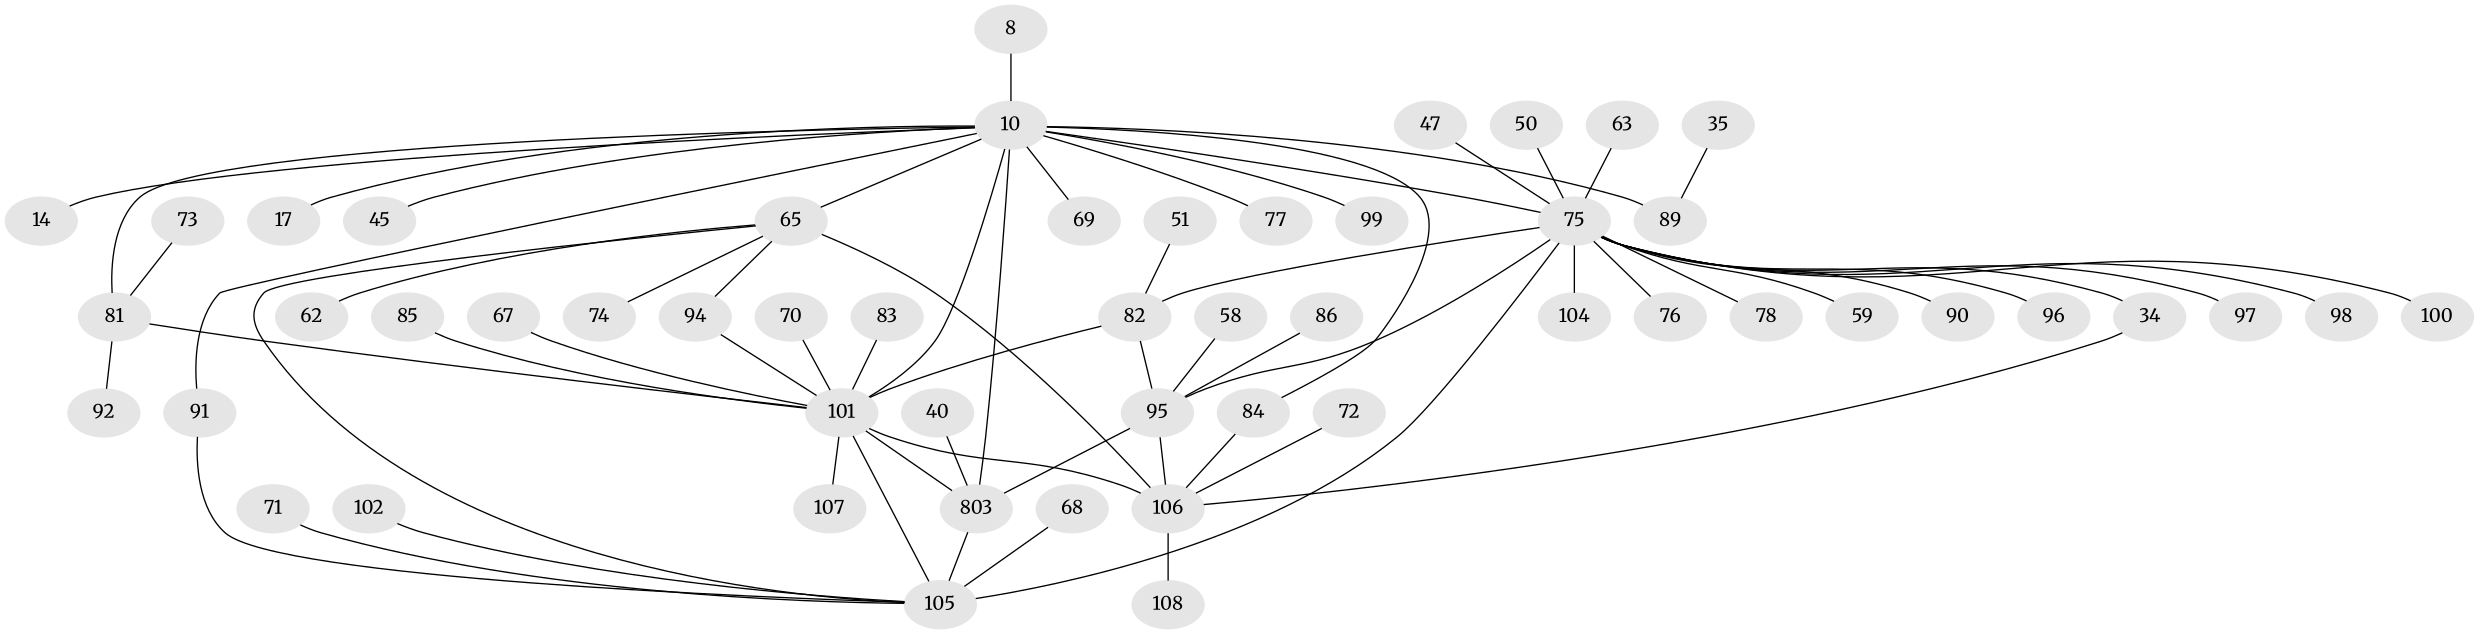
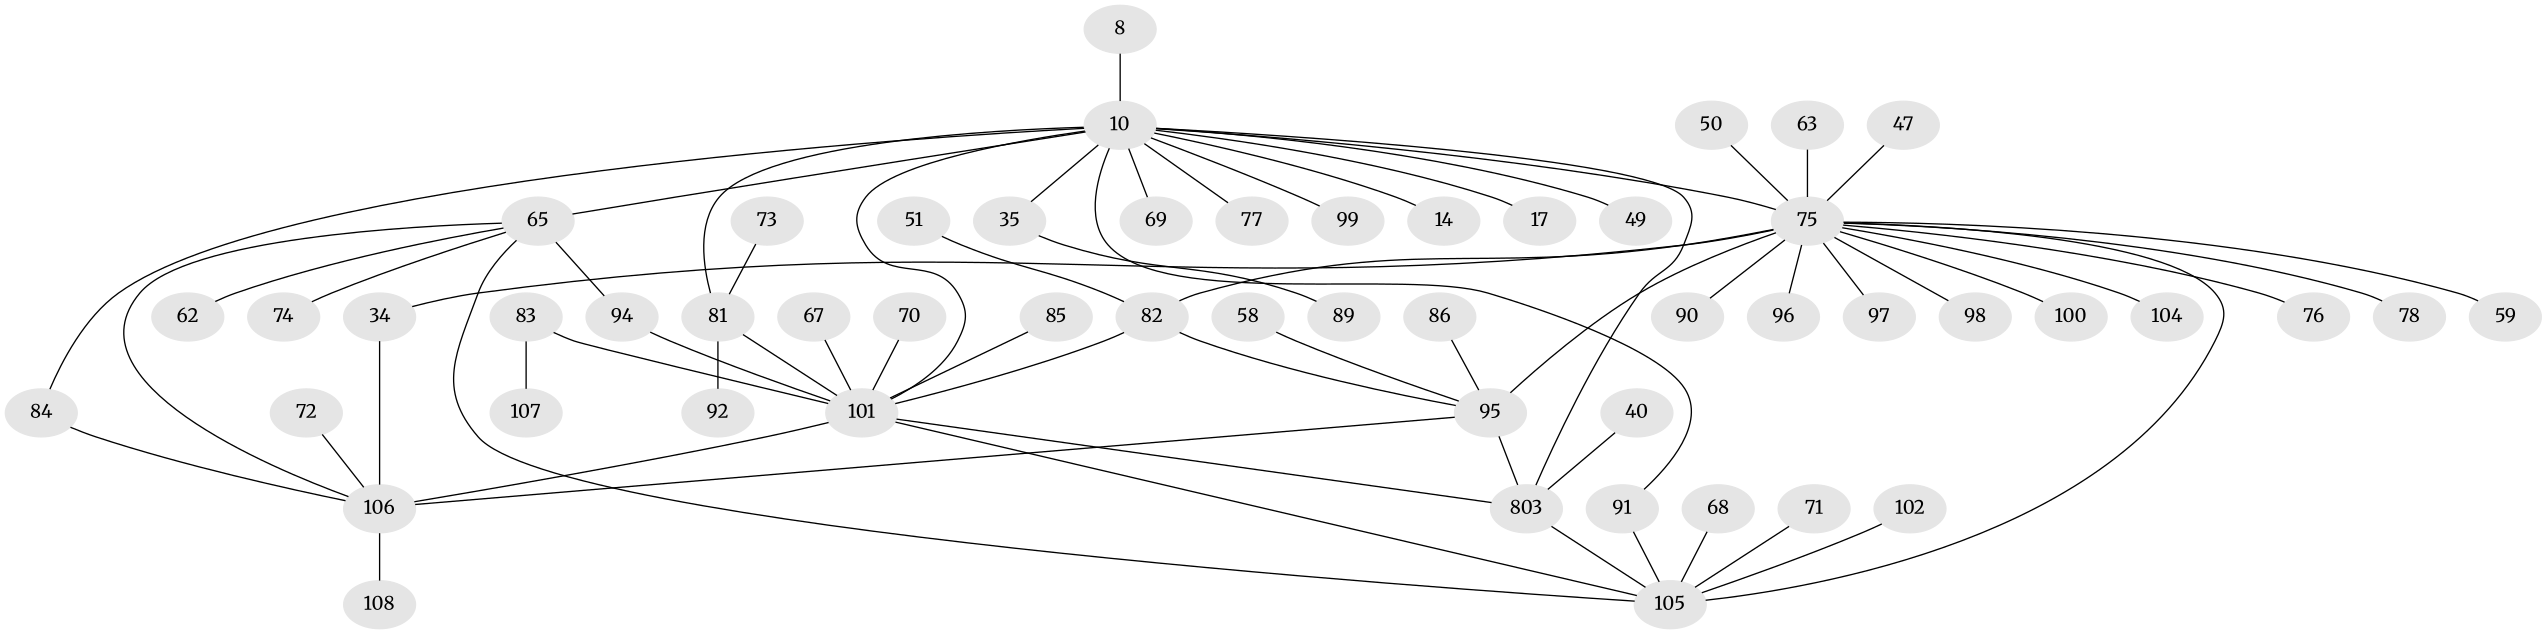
(1348, 146) -> (1065, 173)
(380, 221) -> (1636, 221)
(836, 461) -> (526, 365)
